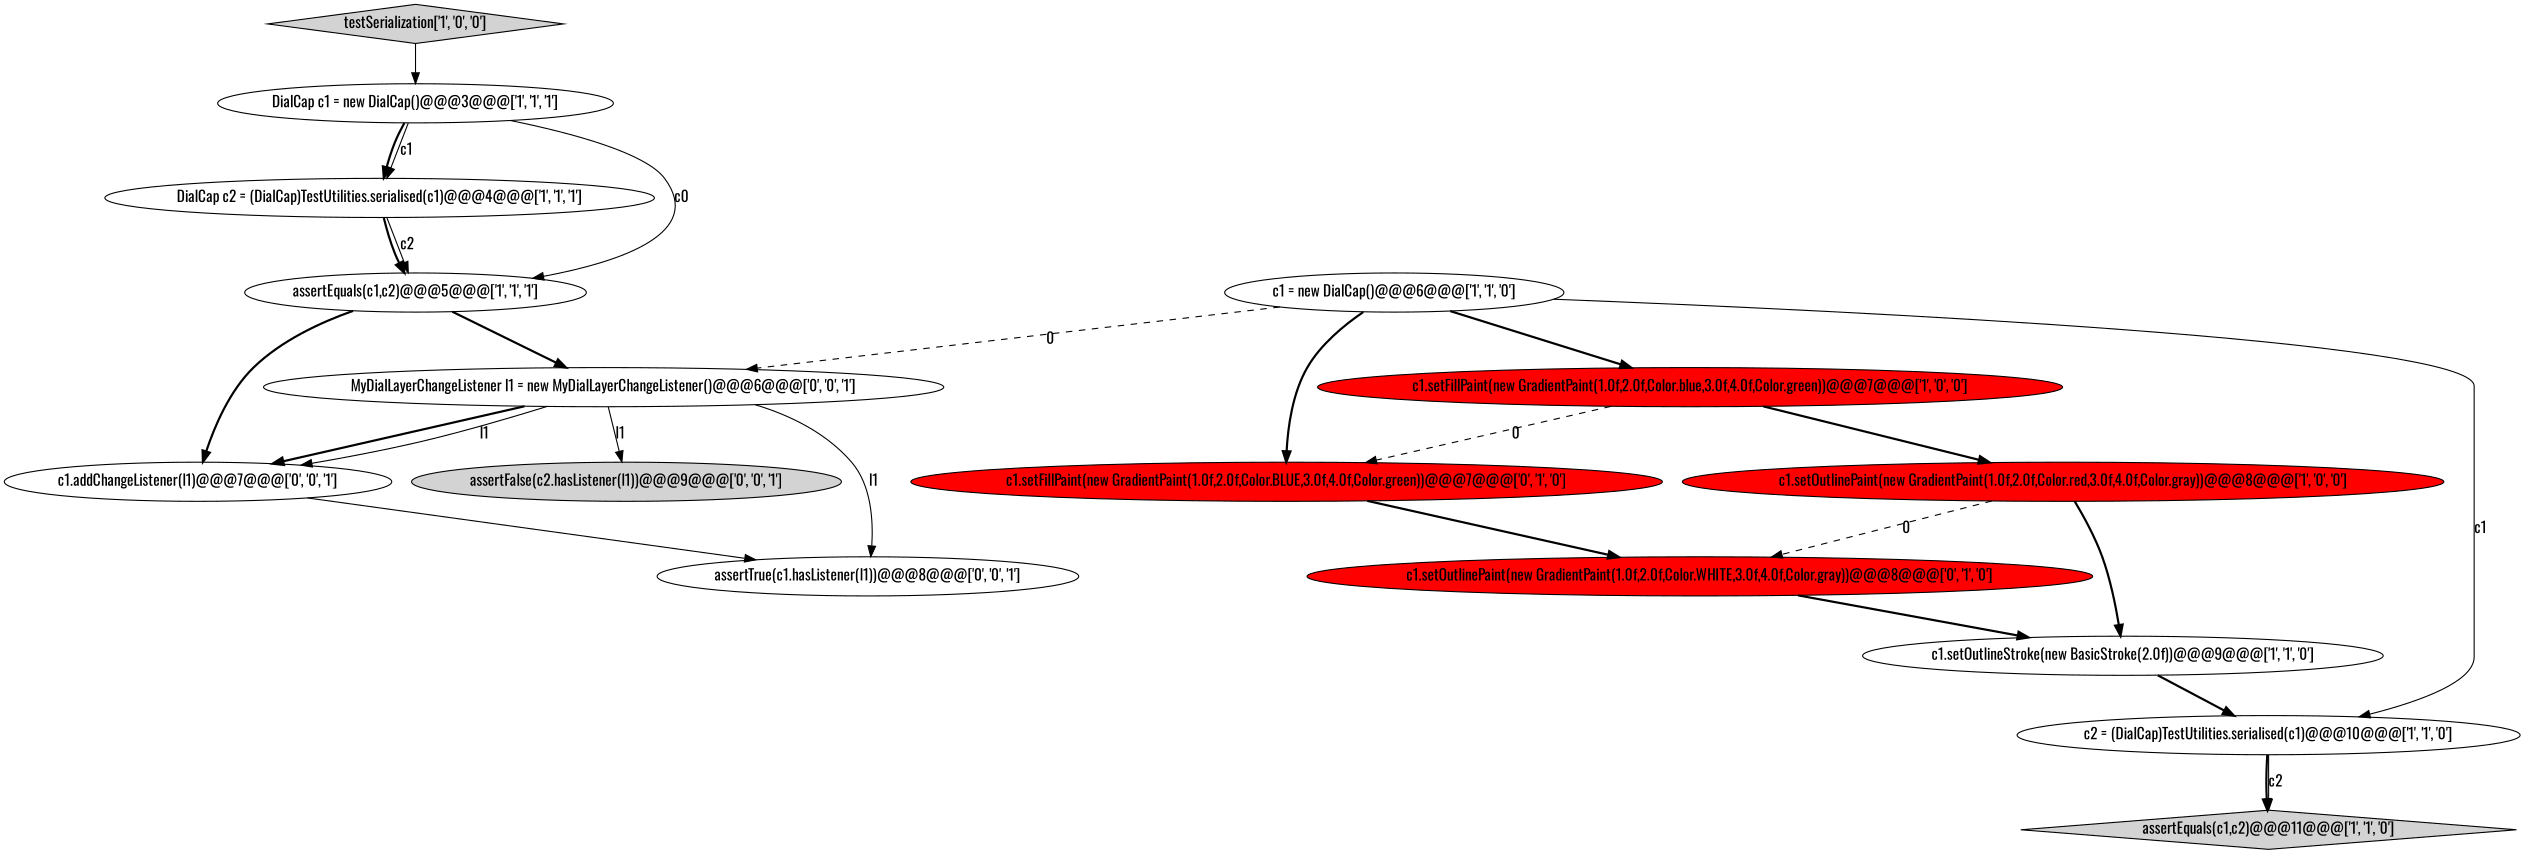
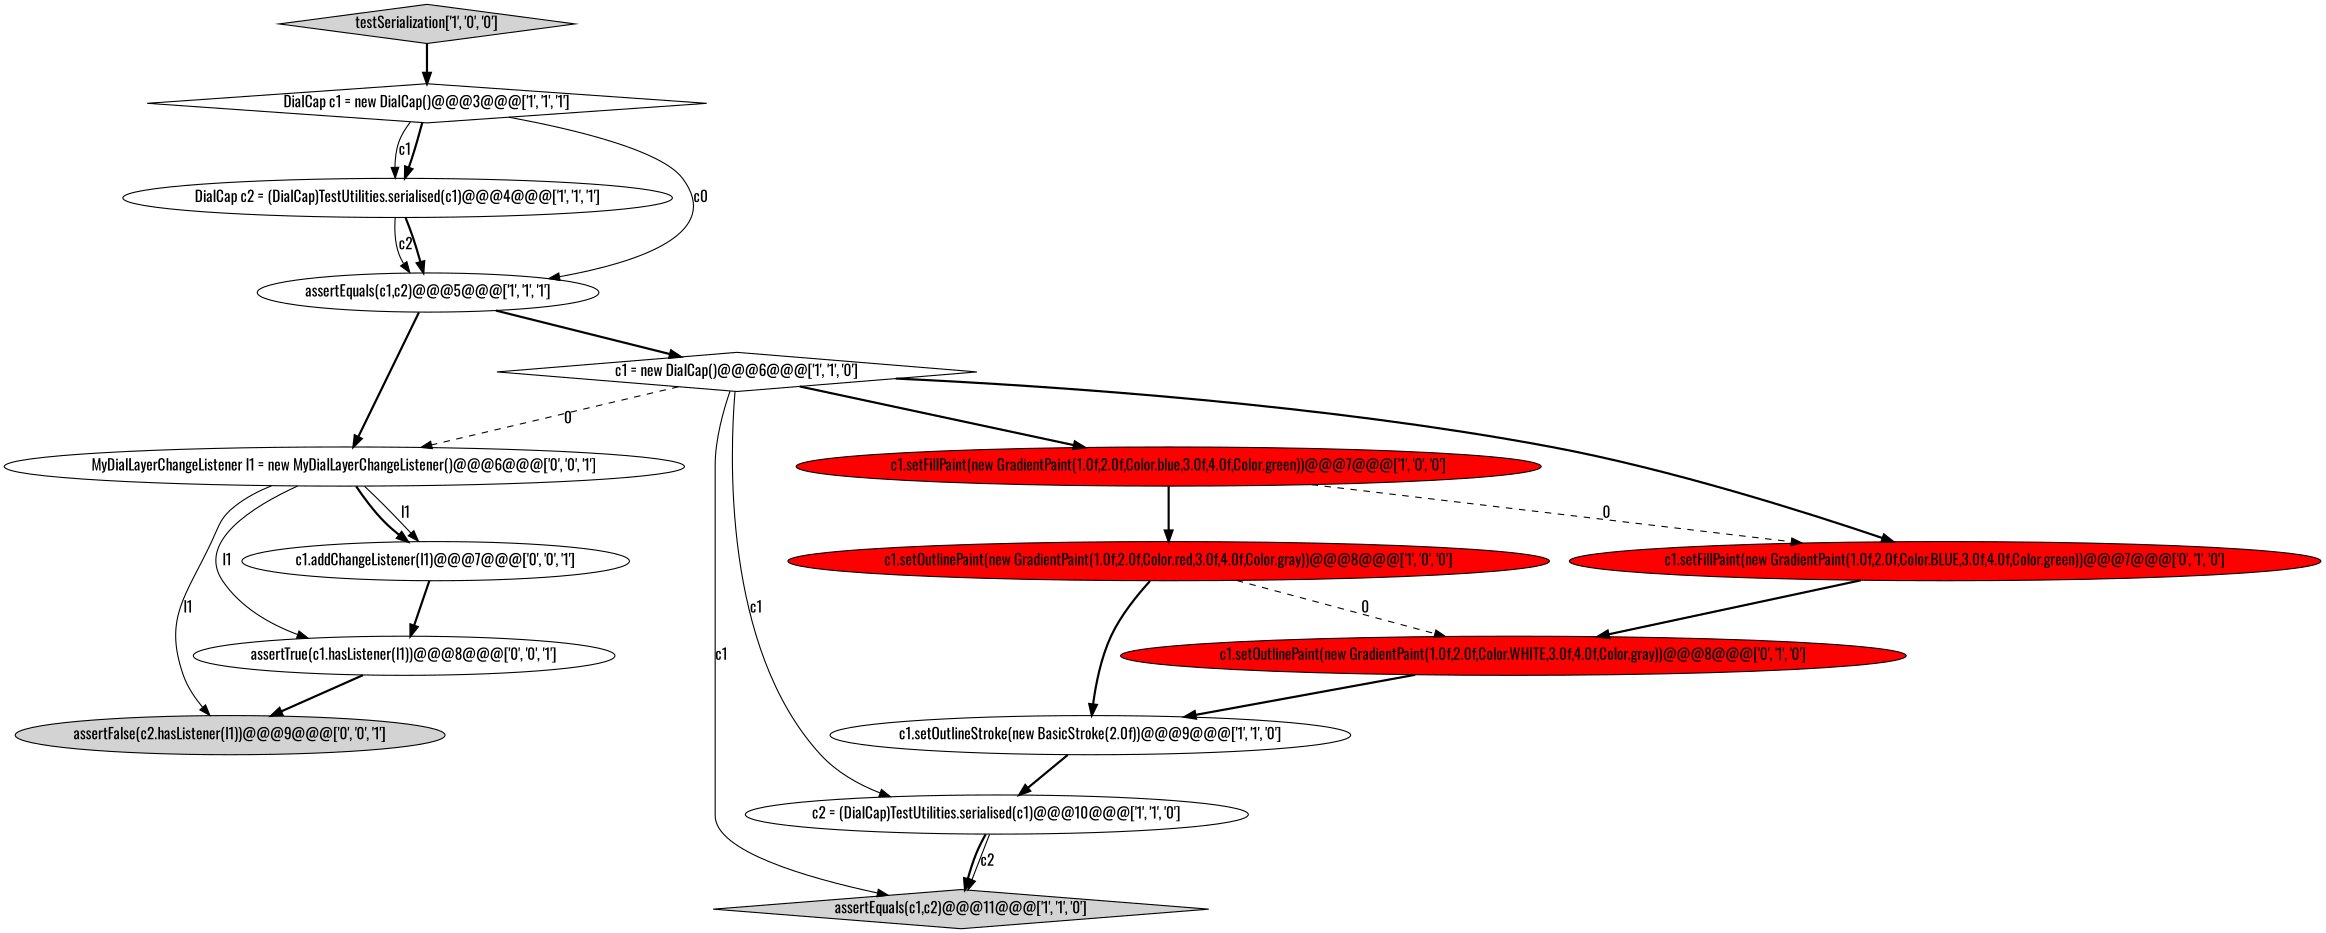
(416, 58) -> (427, 58)
(416, 103) -> (427, 103)
(1394, 293) -> (737, 372)
(260, 361) -> (583, 332)
(526, 528) -> (422, 603)
none -> (322, 693)
none -> (715, 696)
